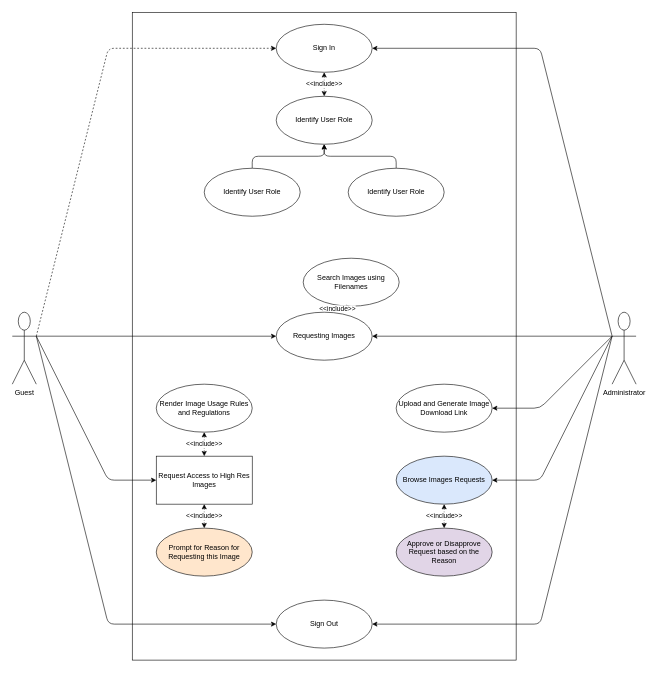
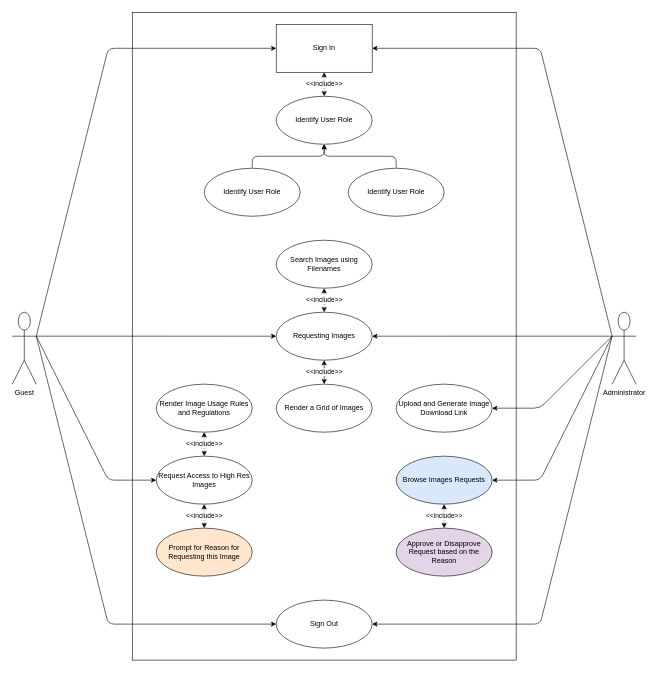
(324, 48) -> (324, 48)
(92, 113) -> (92, 113)
(351, 282) -> (324, 264)
none -> (324, 372)
none -> (324, 408)
(204, 480) -> (204, 480)
